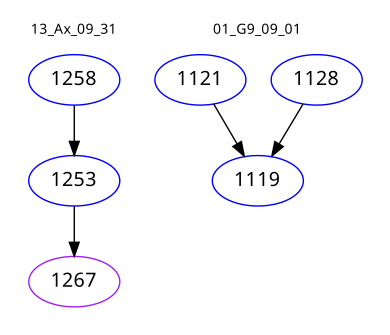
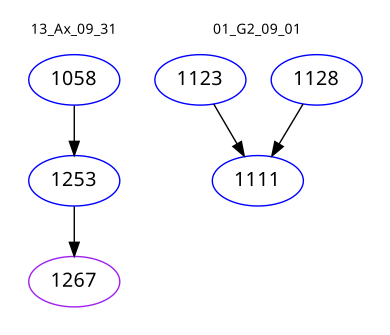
(258, 30) -> (258, 30)
(74, 80) -> (74, 80)
(200, 80) -> (200, 80)
(258, 181) -> (258, 181)
